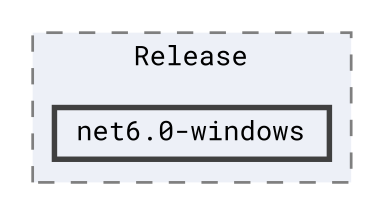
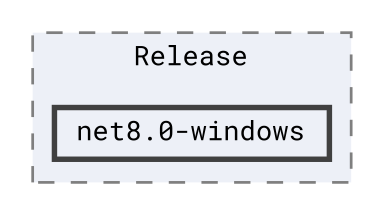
(192, 133) -> (192, 133)
